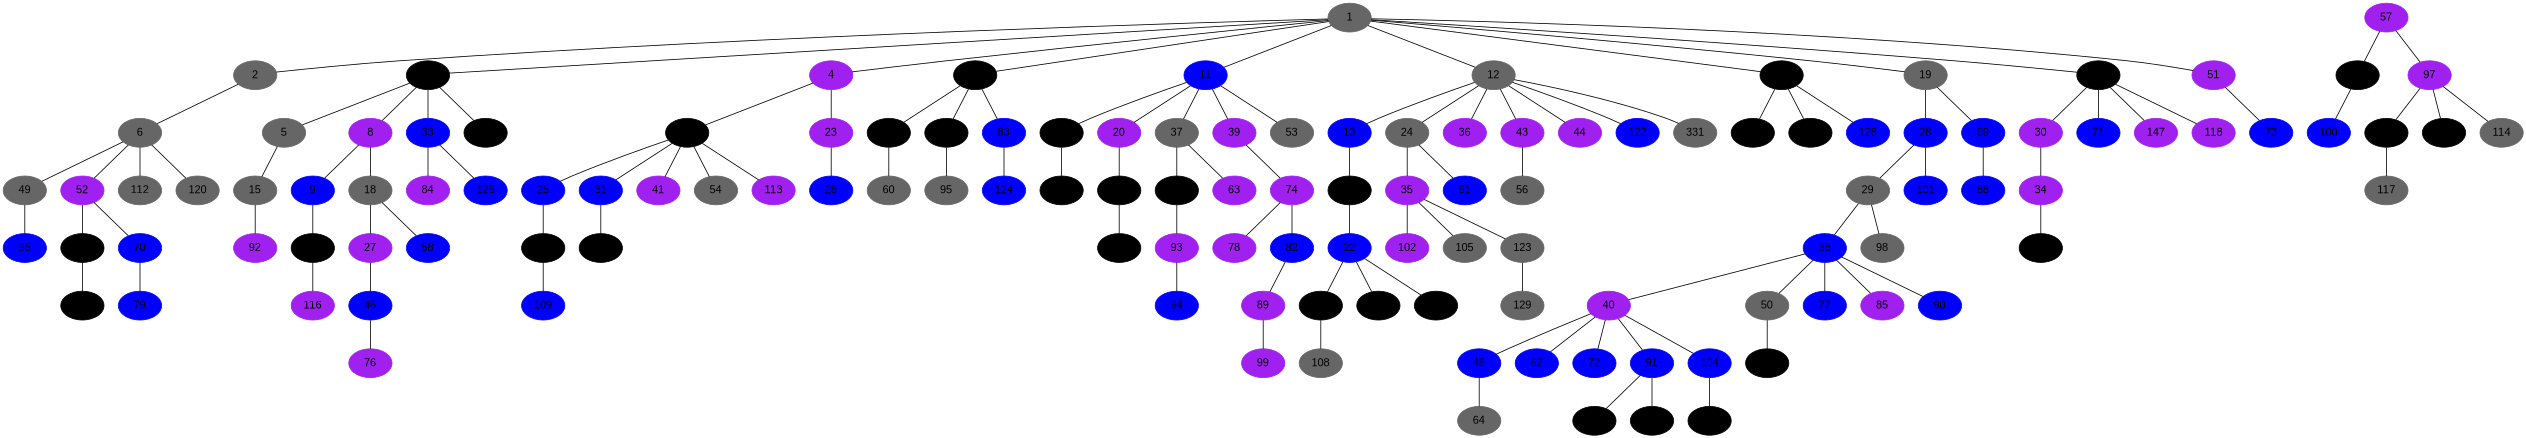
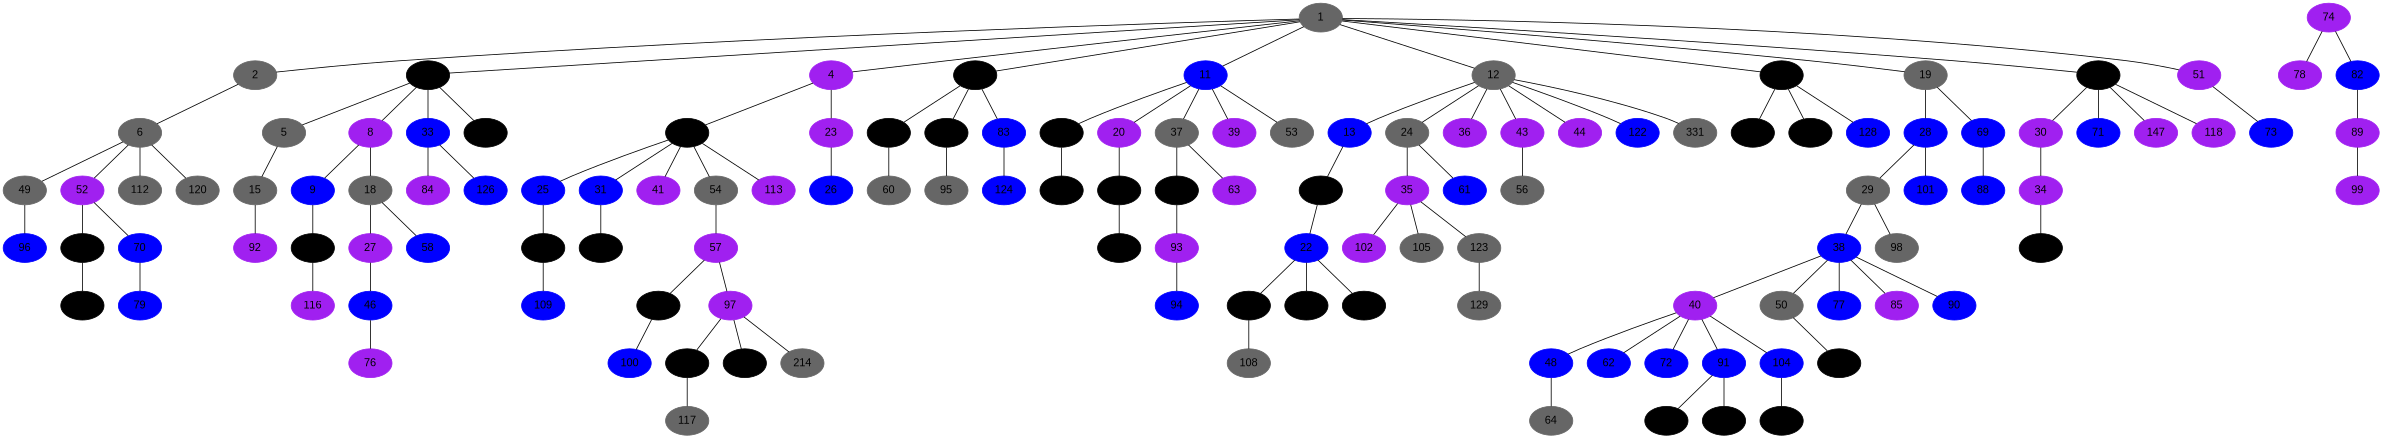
(2502, 133) -> (802, 363)
(1263, 162) -> none
none -> (716, 219)
